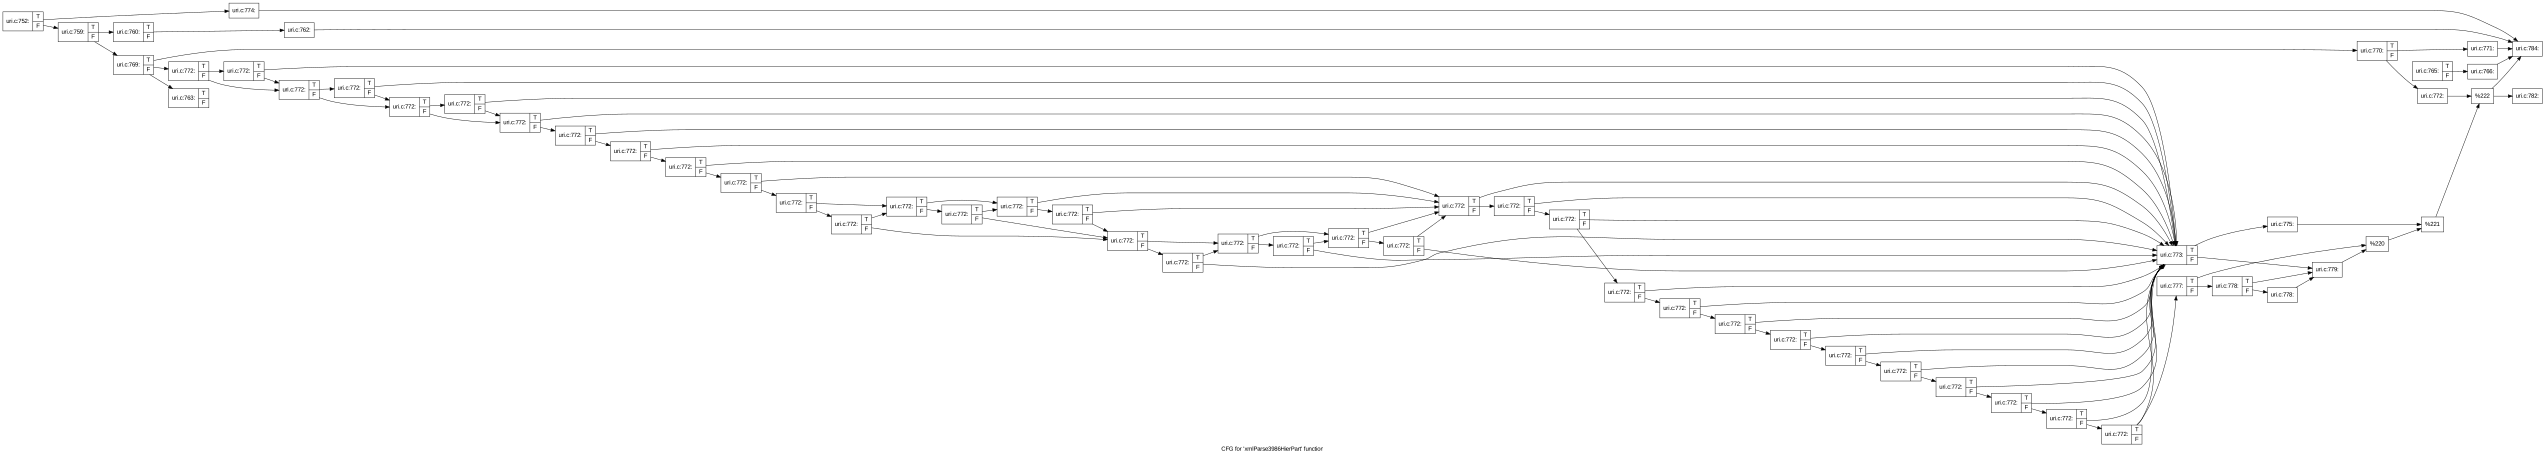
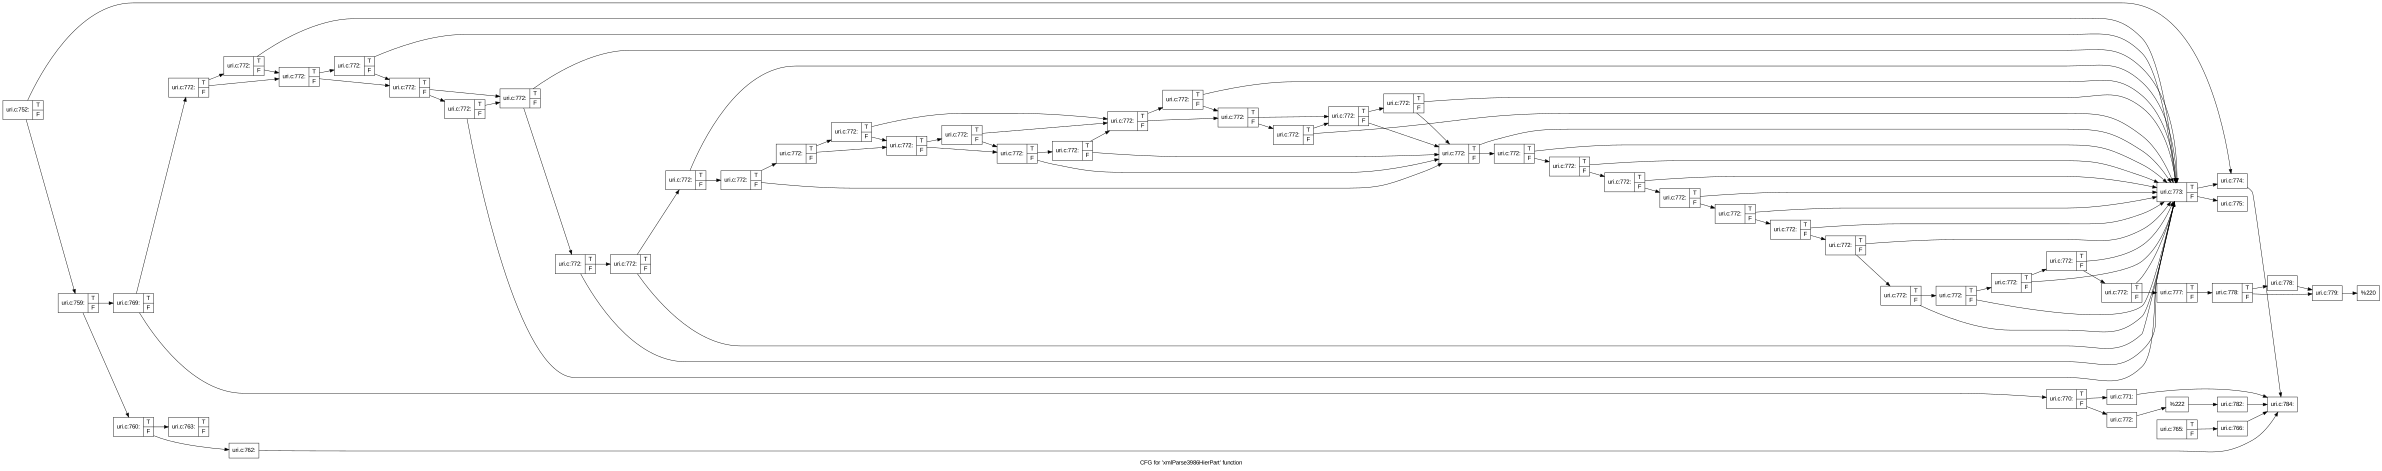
(2506, 75) -> (2255, 404)
(159, 80) -> (159, 427)
(2432, 224) -> none
(2279, 258) -> none
(2247, 262) -> (2205, 187)
